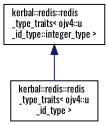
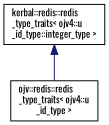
(54, 101) -> (54, 101)
